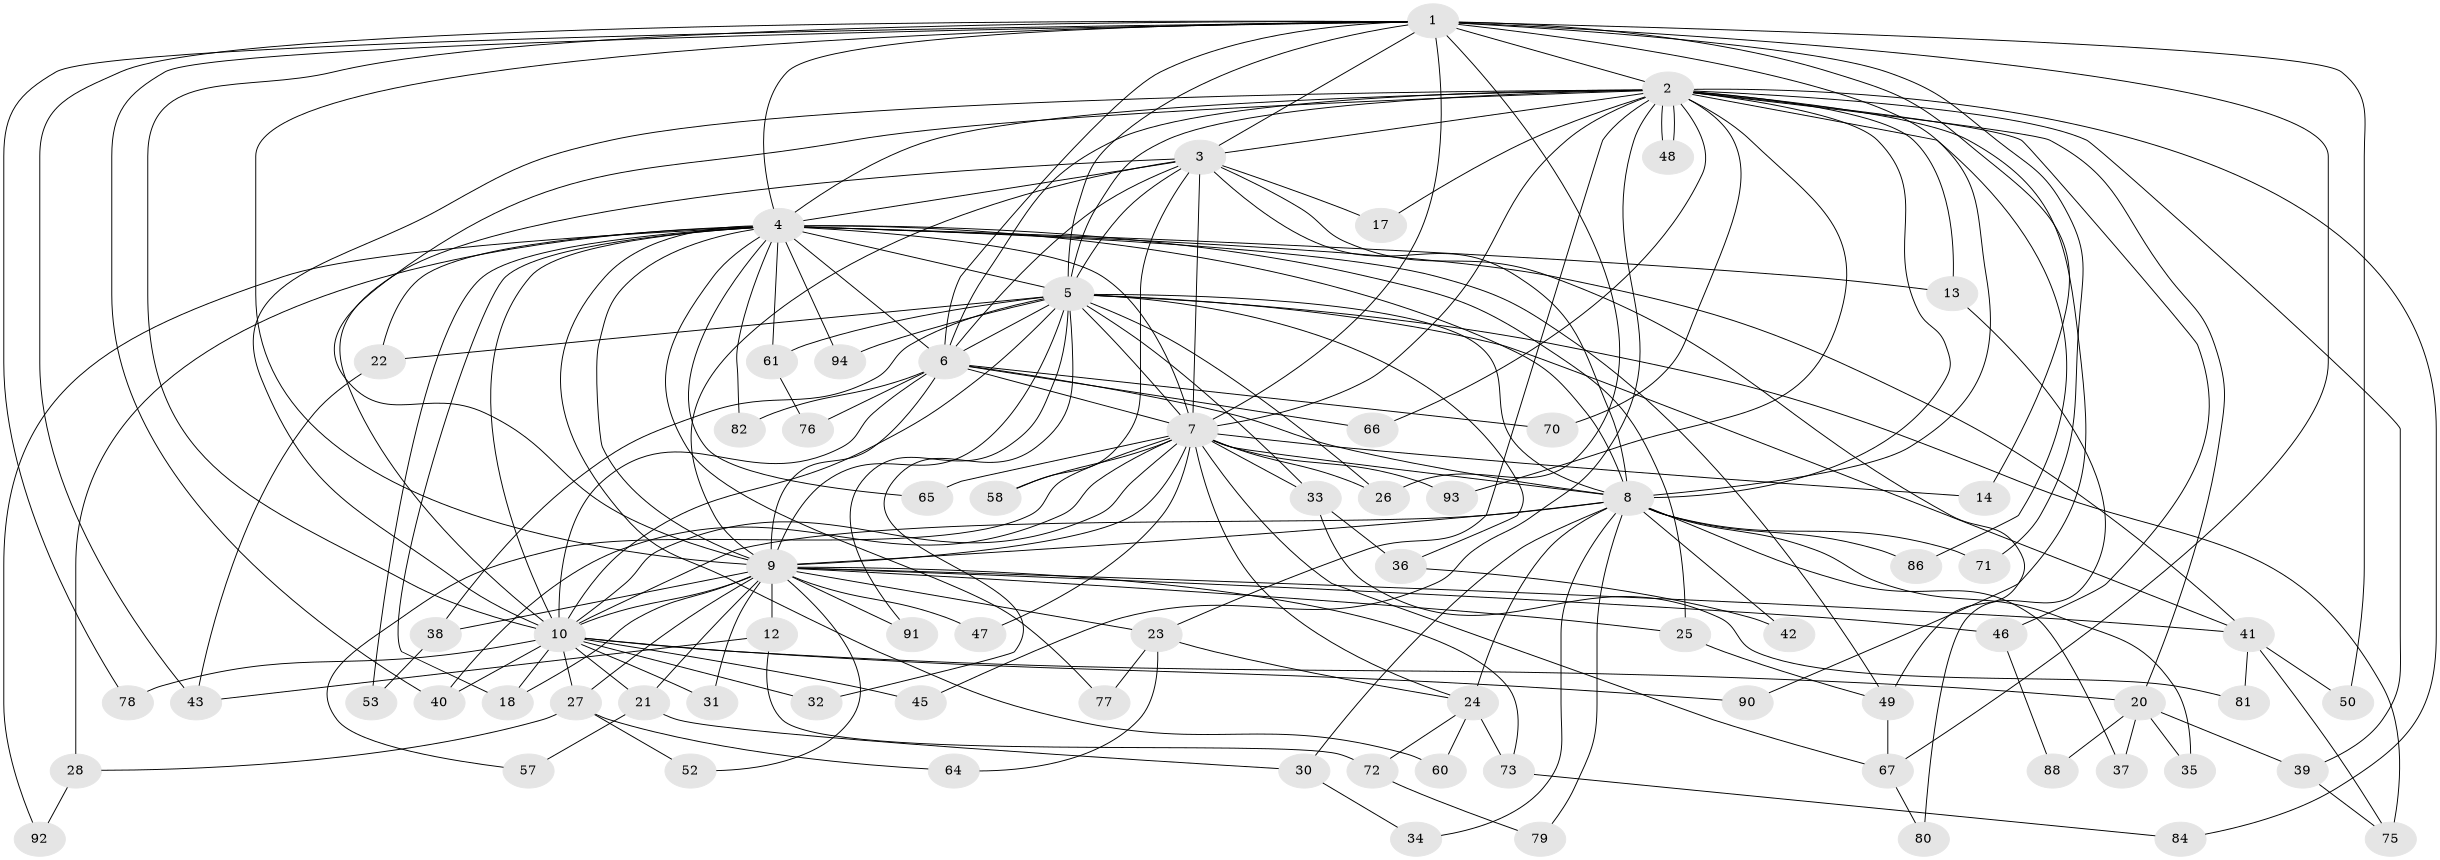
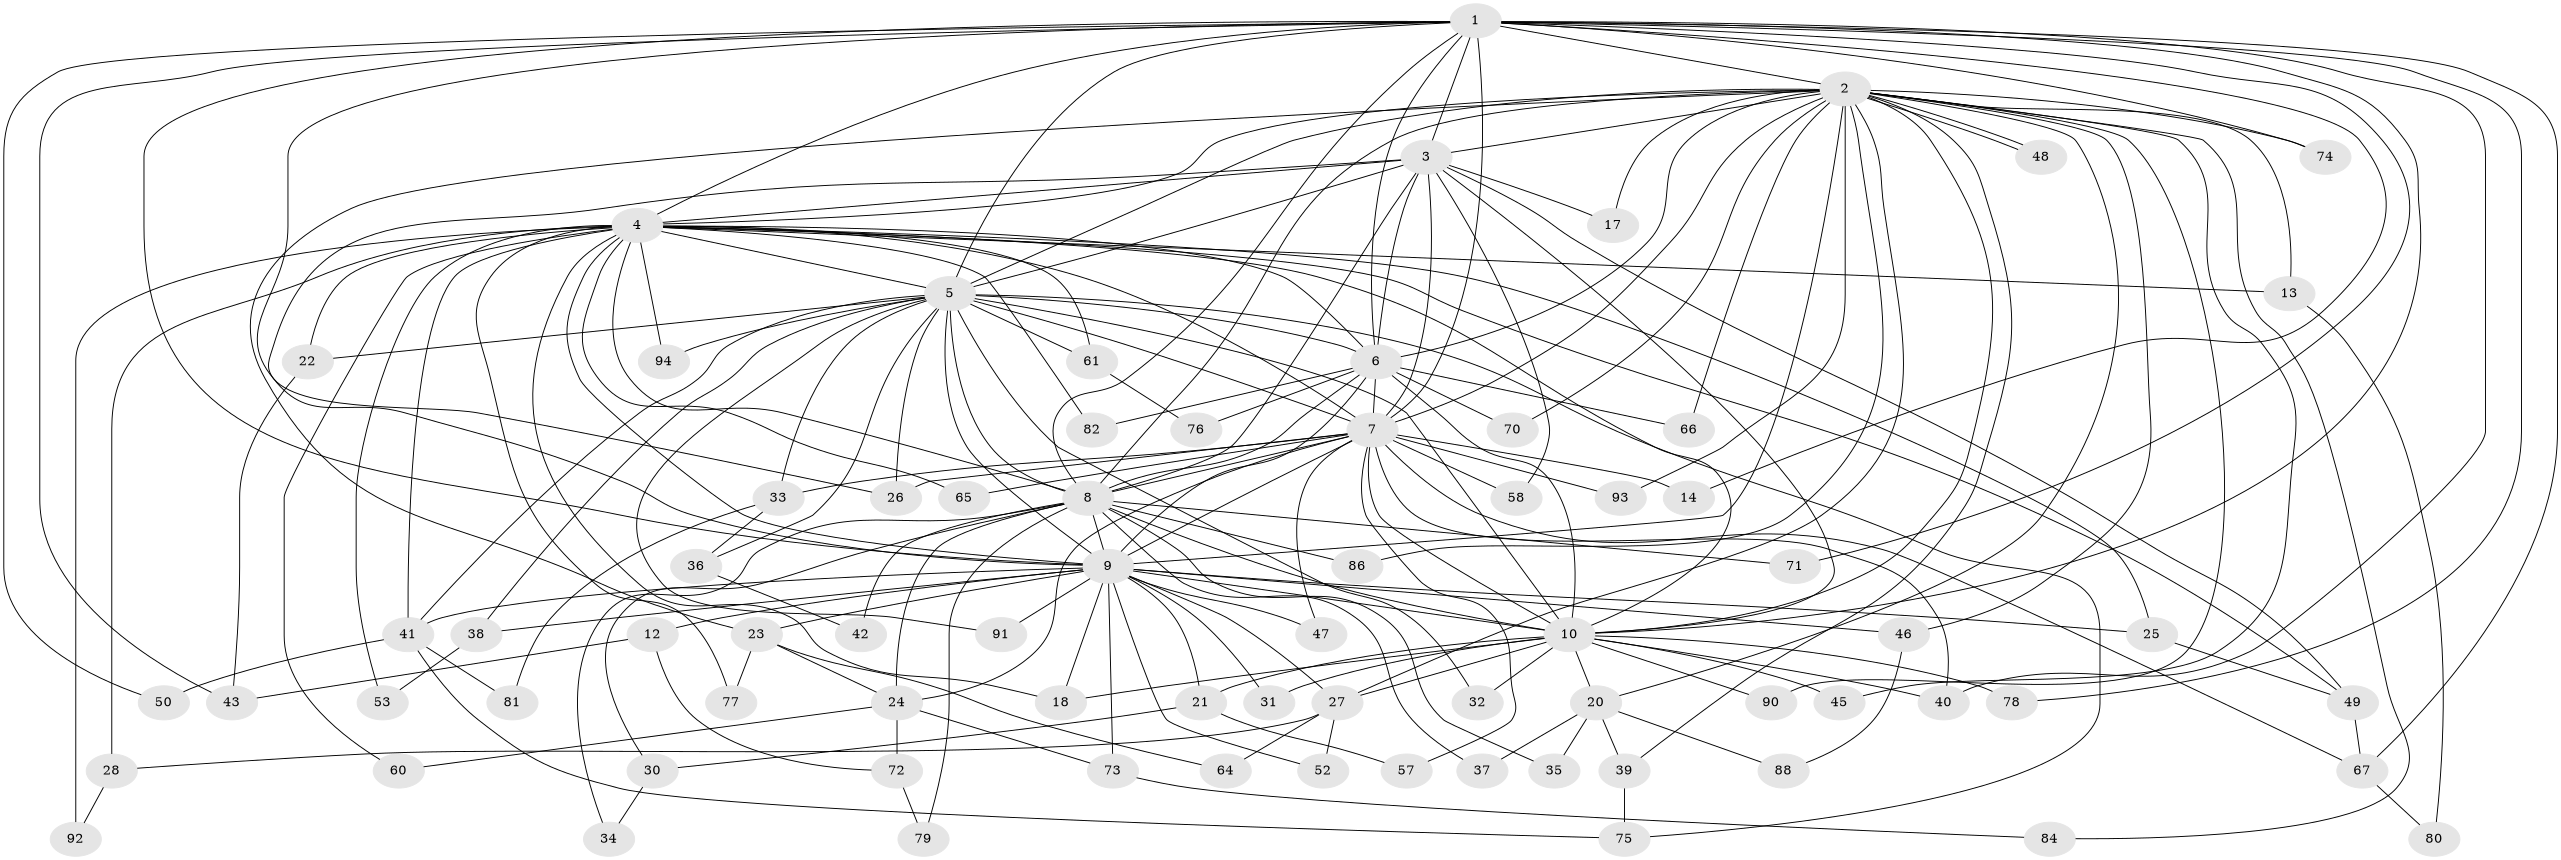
none -> (2325, 157)
none -> (1799, 528)
